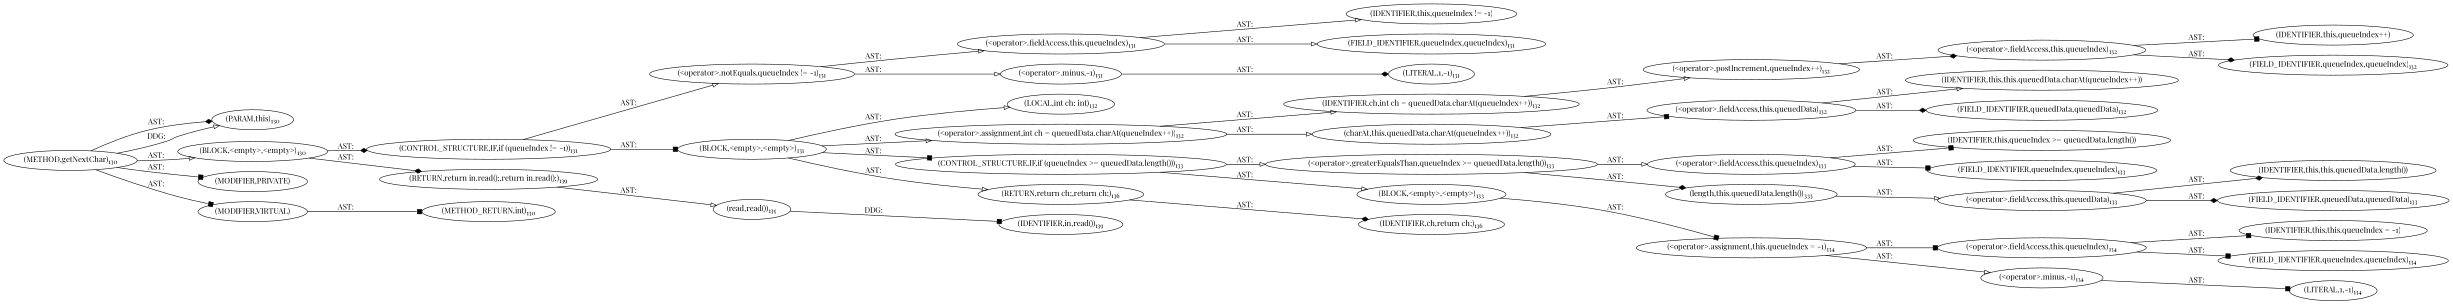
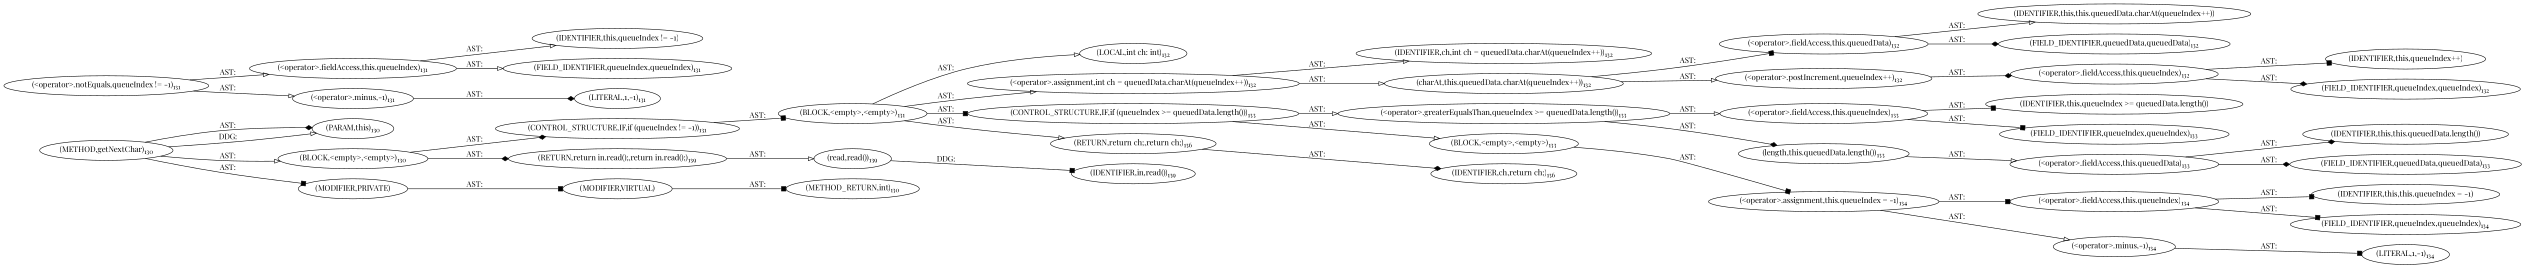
(1604, 88) -> (1666, 81)
(618, 112) -> none
(151, 189) -> (482, 189)
(1808, 194) -> (1881, 153)
